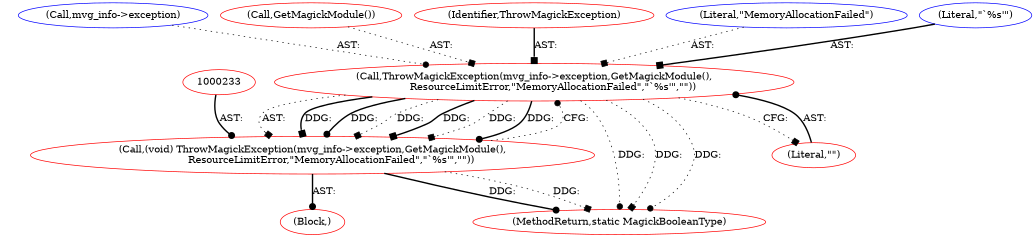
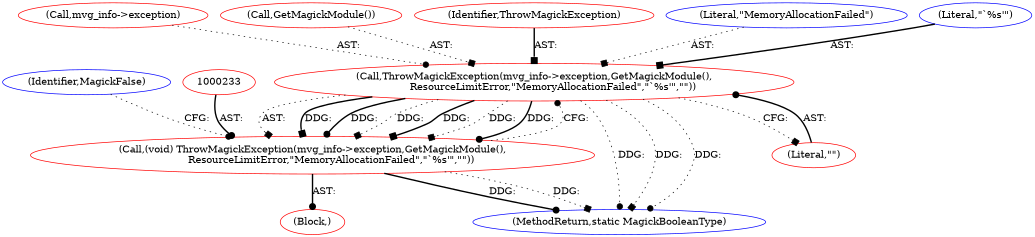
(113, 15) -> (113, 15)
none -> (87, 82)
(619, 222) -> (619, 222)
